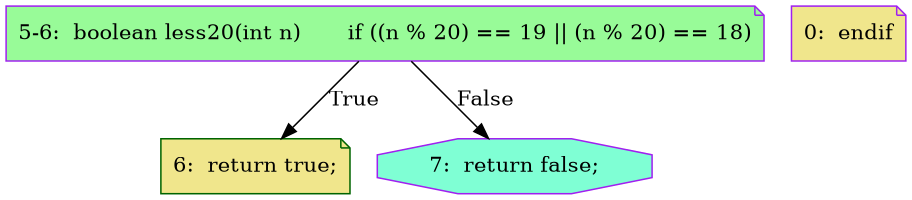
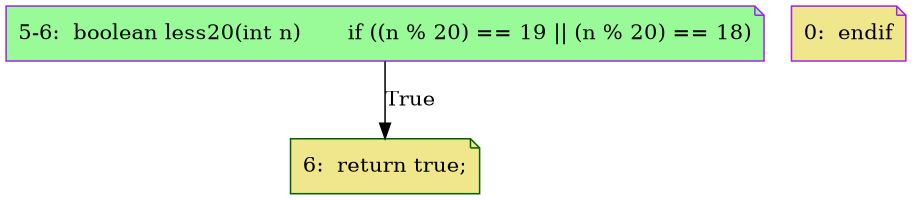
(515, 166) -> none
